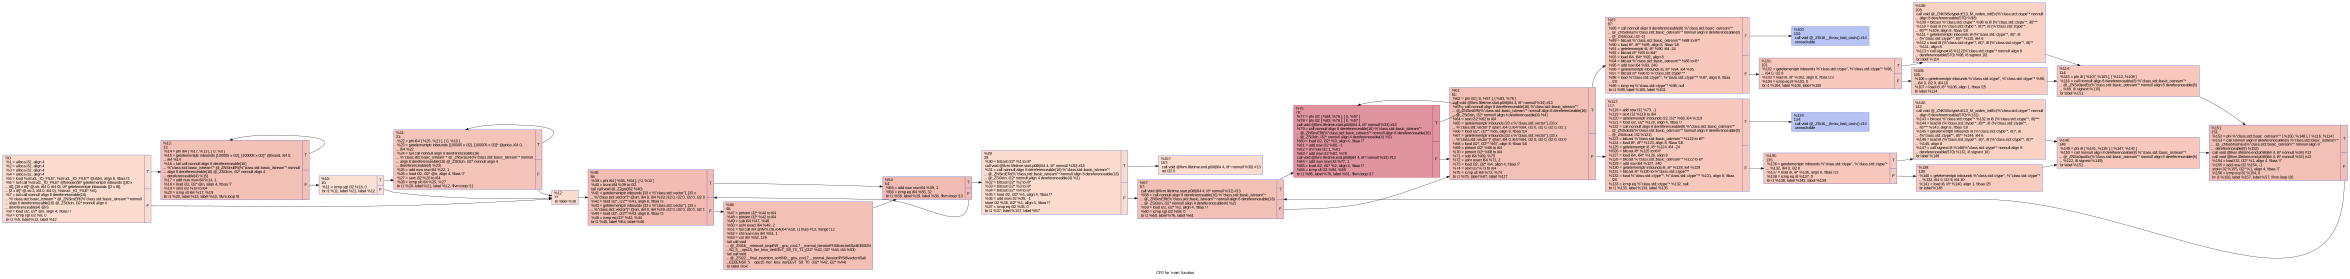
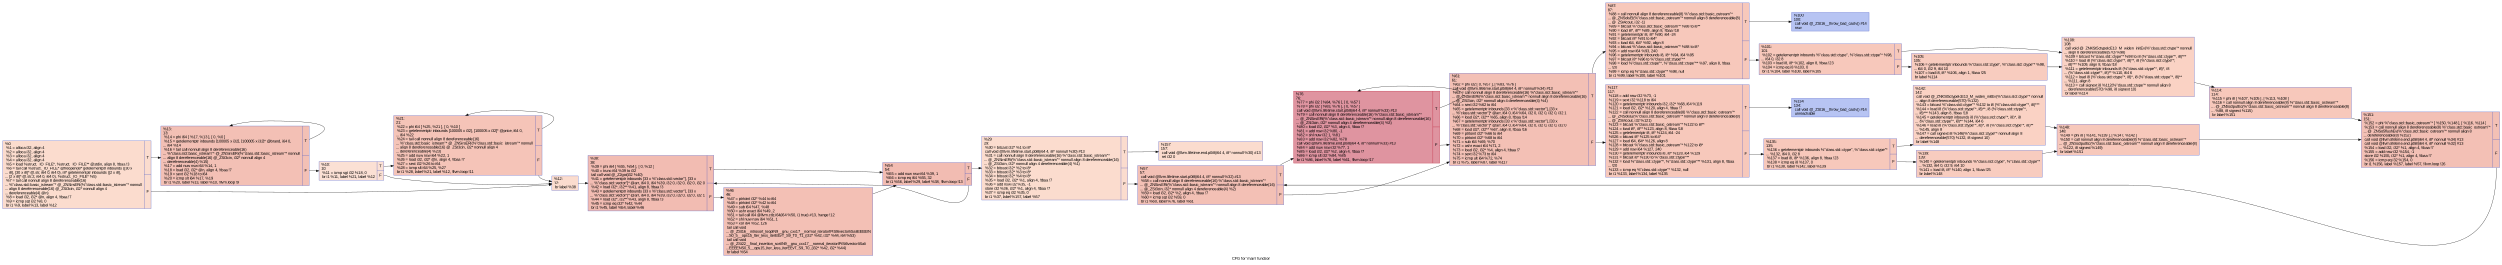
(1805, 42) -> (1798, 28)
(2051, 81) -> (2053, 67)
